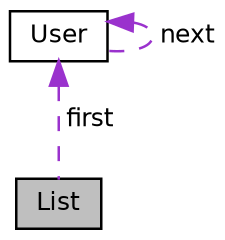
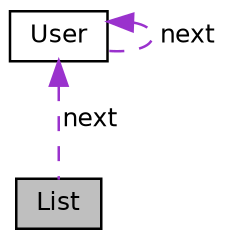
(86, 120) -> (86, 120)
